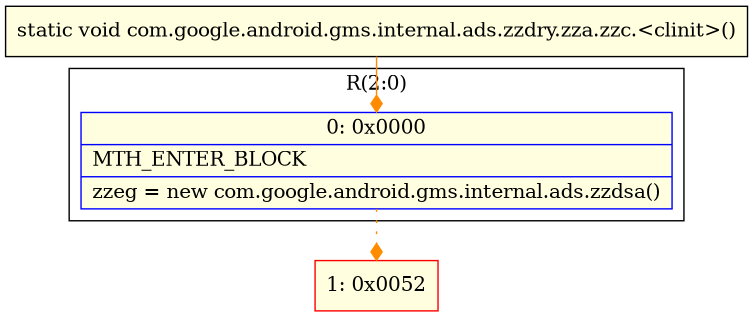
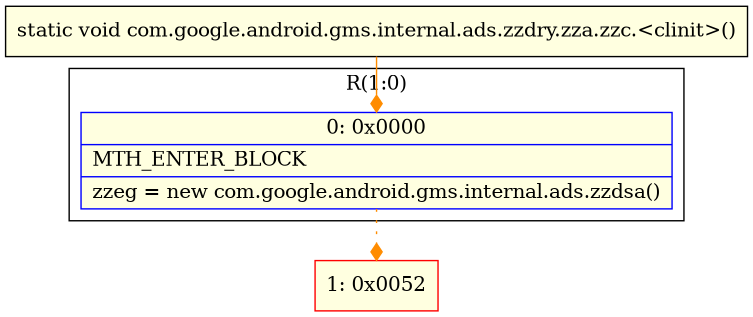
(377, 85) -> (377, 85)
